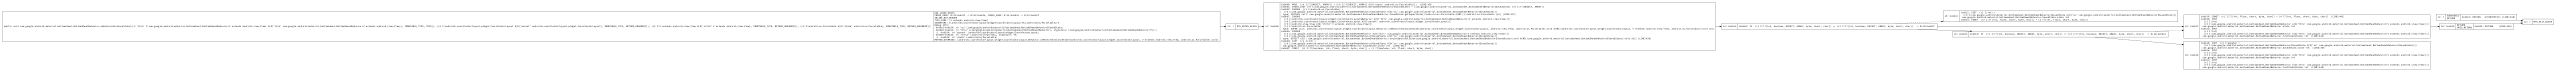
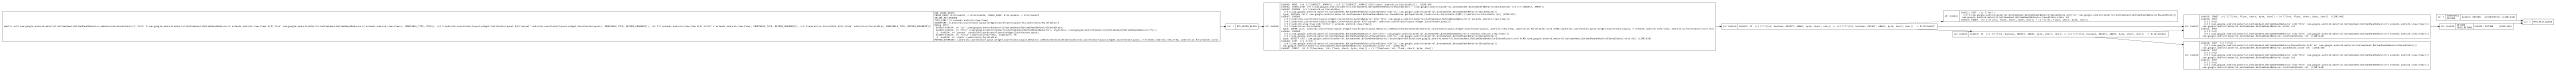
(2221, 43) -> (2219, 43)
